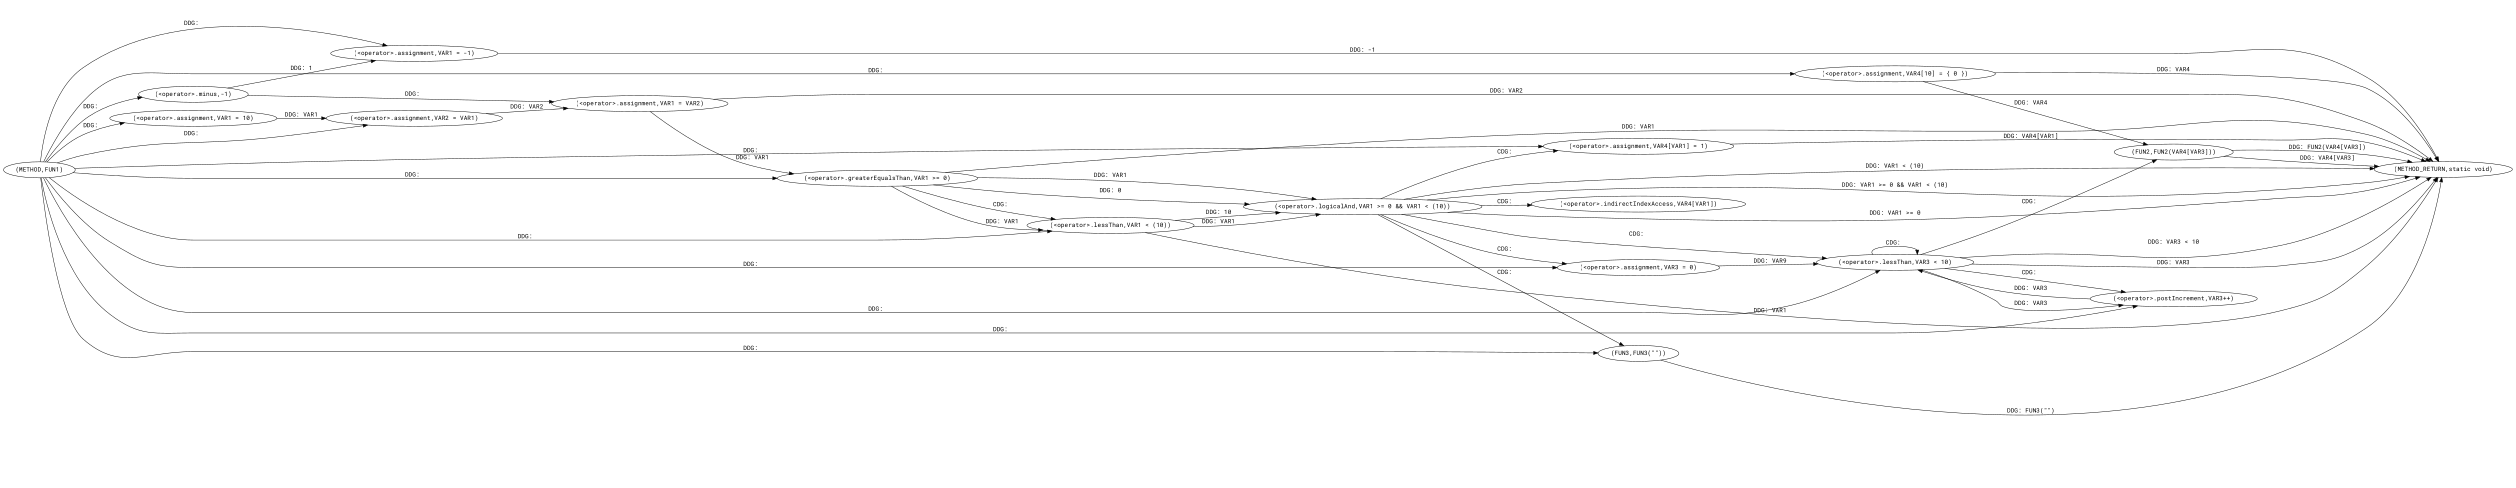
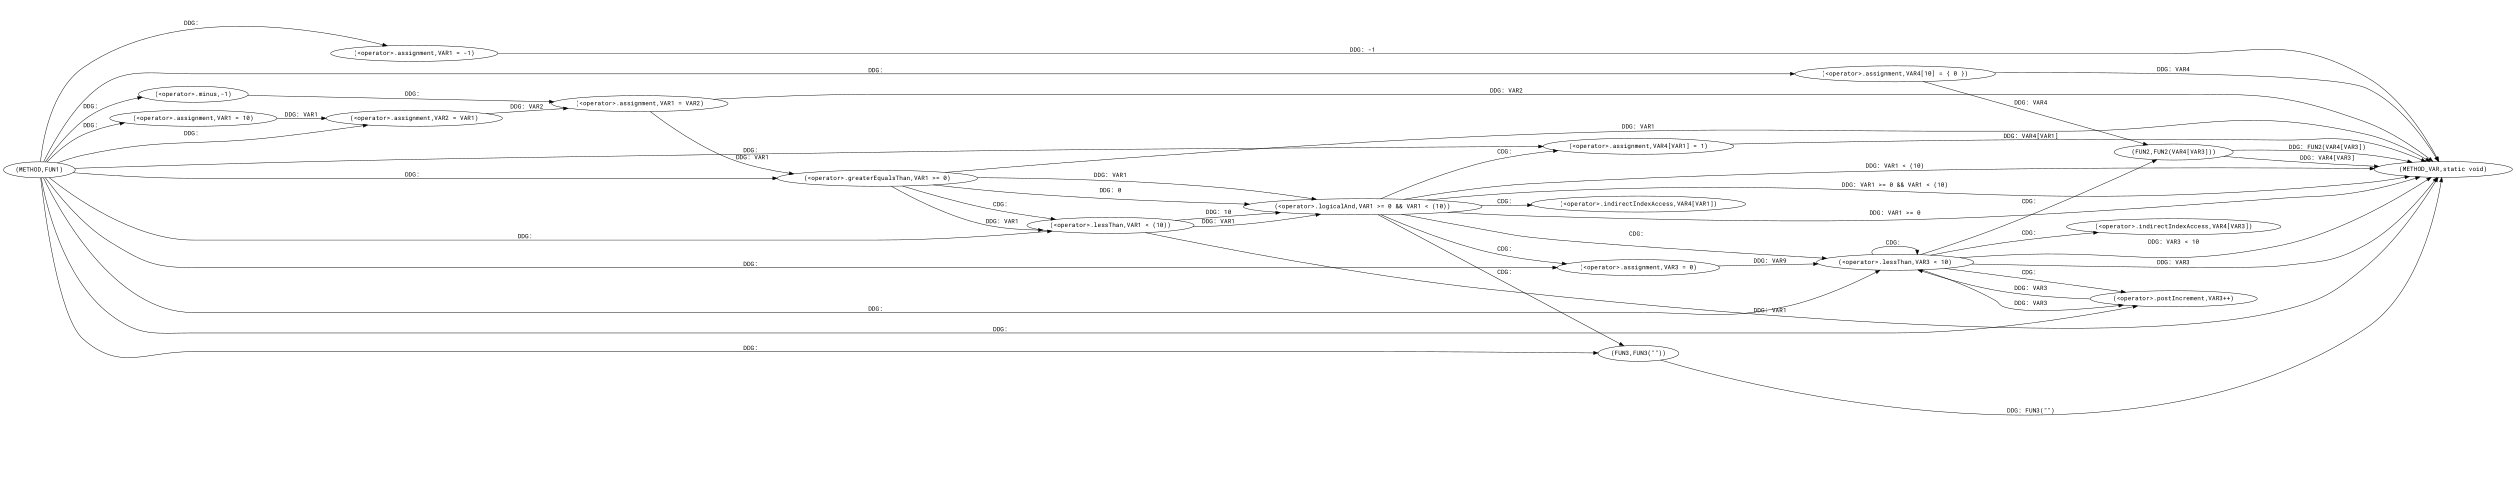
(289, 77) -> none
(2443, 169) -> (2443, 169)
none -> (2174, 227)
